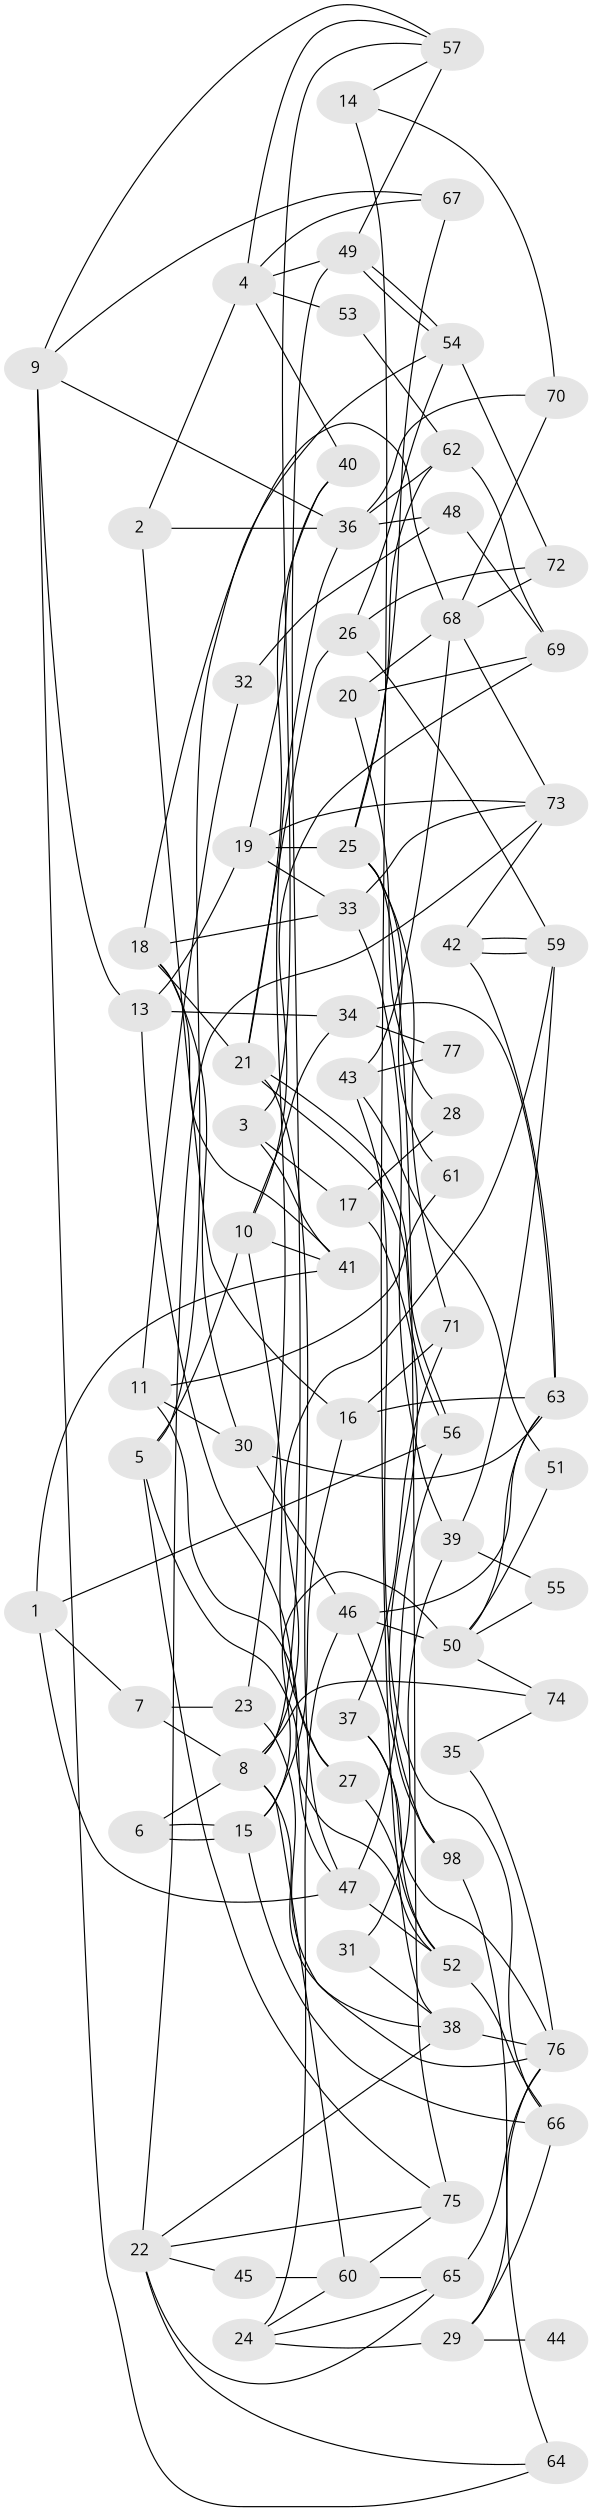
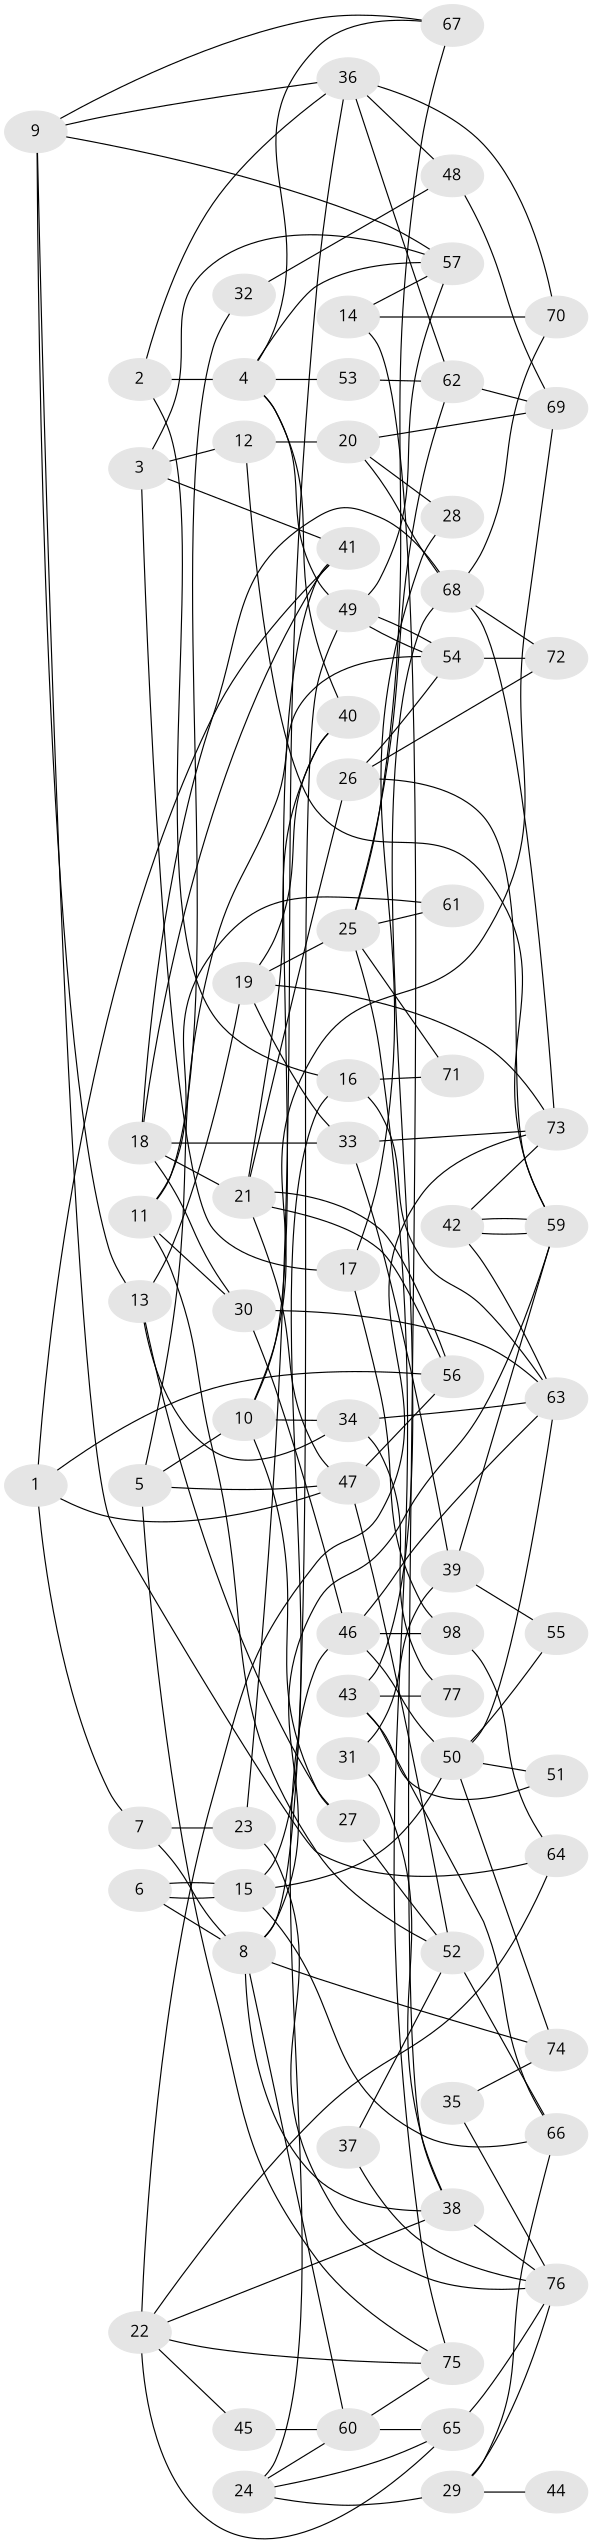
none -> (244, 442)
(400, 1524) -> none
